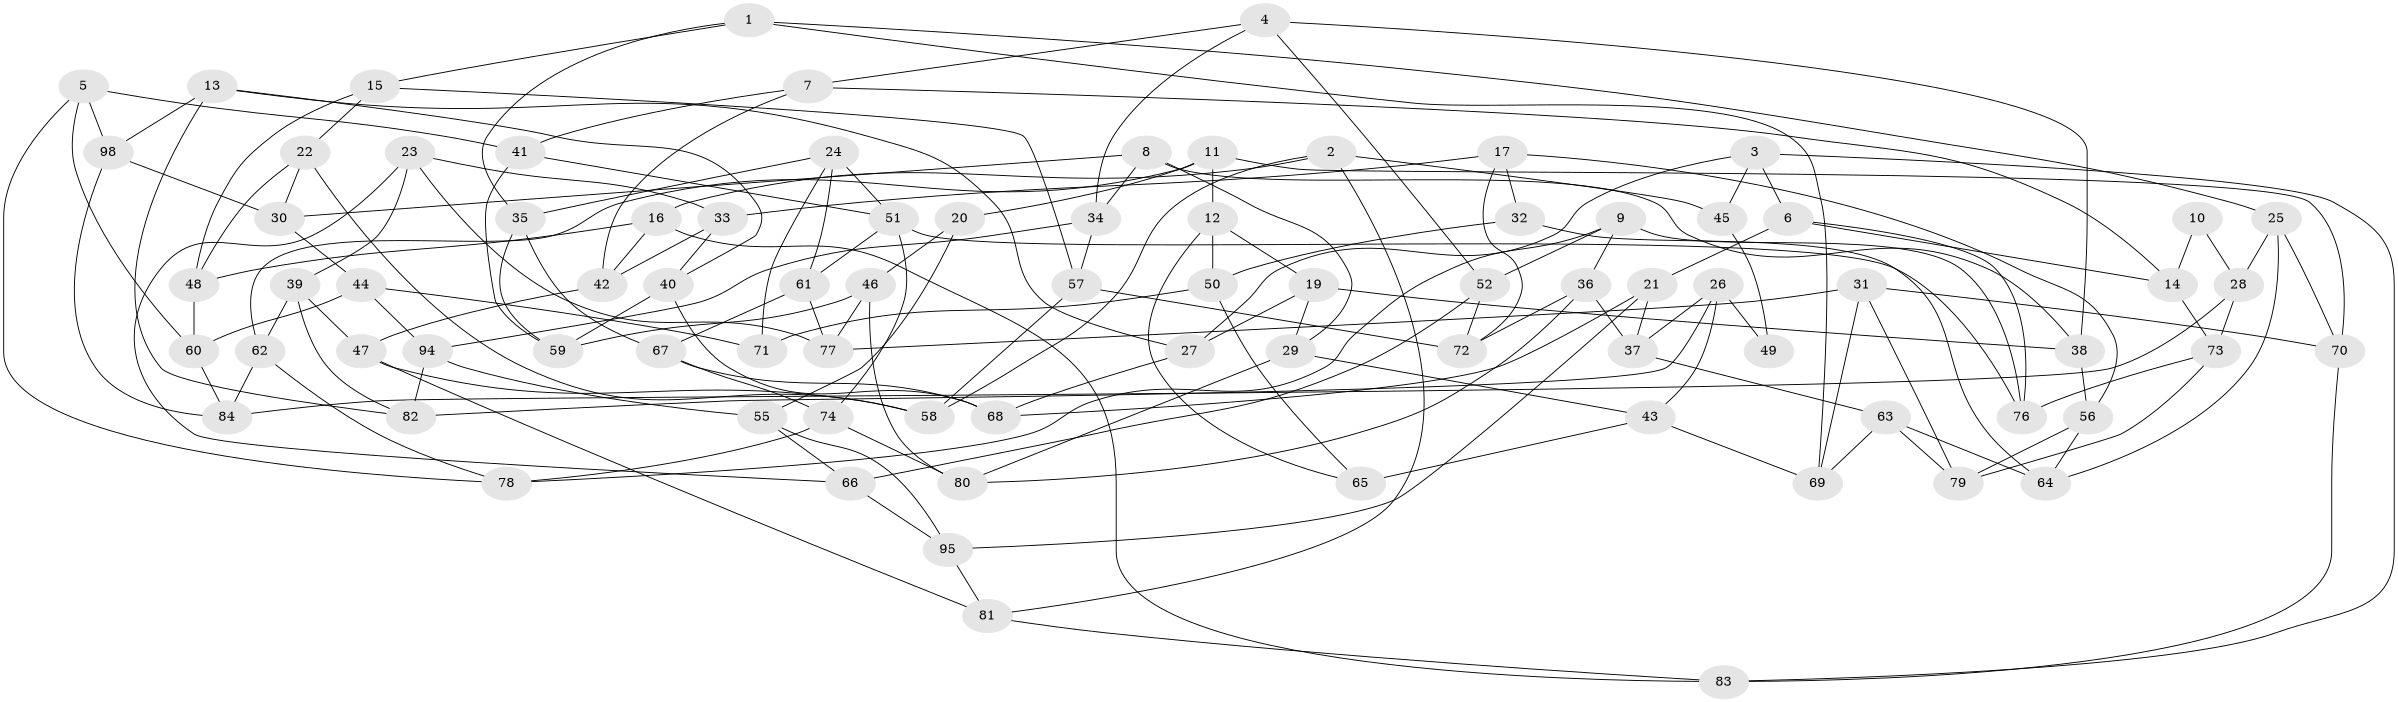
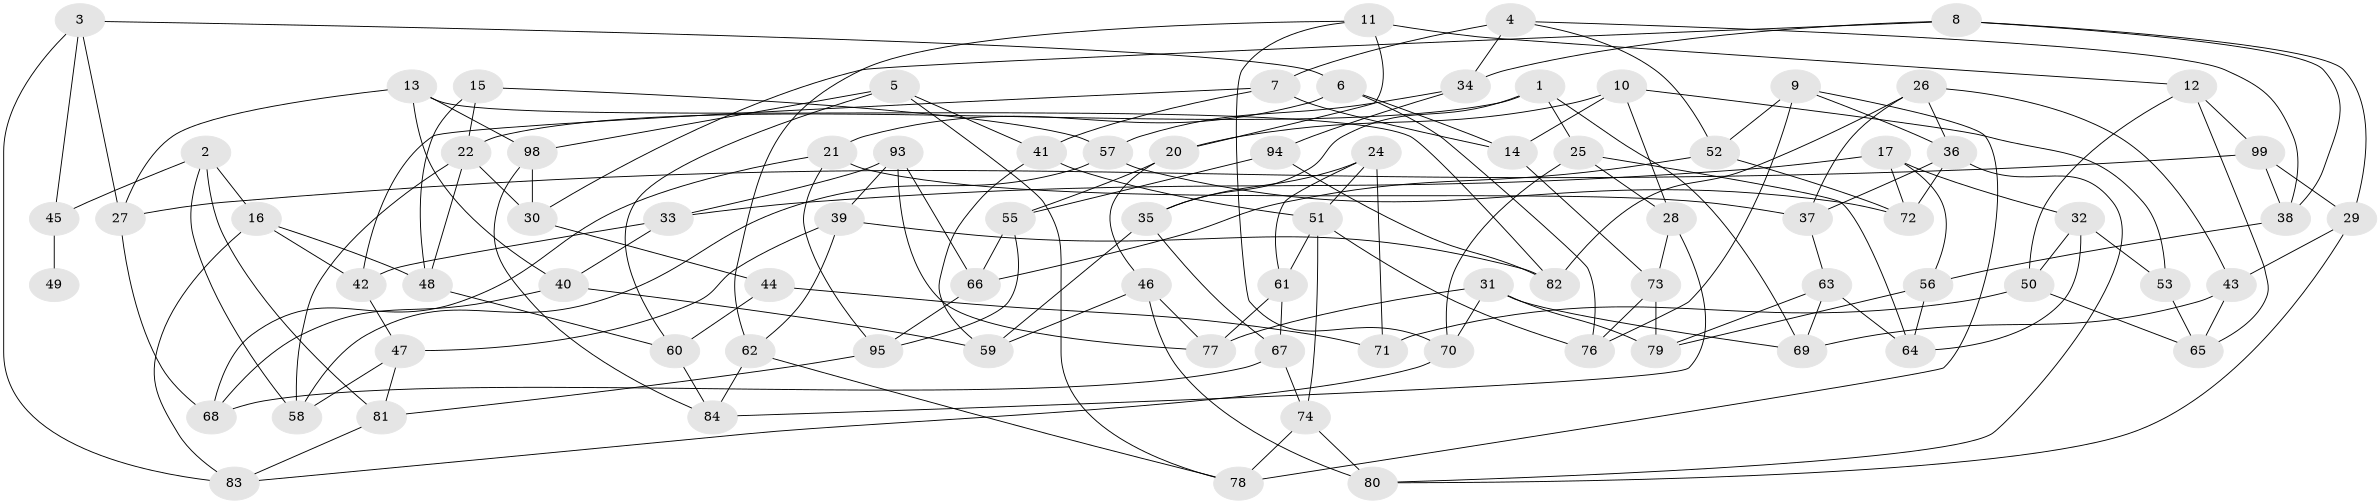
(562, 52) -> (1002, 116)
none -> (1450, 120)
(410, 153) -> (898, 153)
(1314, 285) -> (2260, 153)
none -> (2165, 285)
(394, 318) -> none
(1744, 318) -> (1937, 120)
